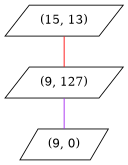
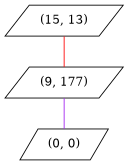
(64, 83) -> (64, 83)
(64, 144) -> (64, 144)
